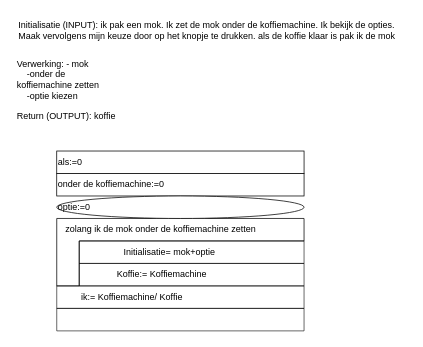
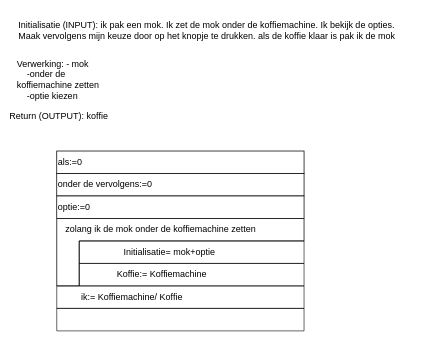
(75, 117) -> (68, 117)
(115, 185) -> (109, 185)
(180, 207) -> (180, 207)
